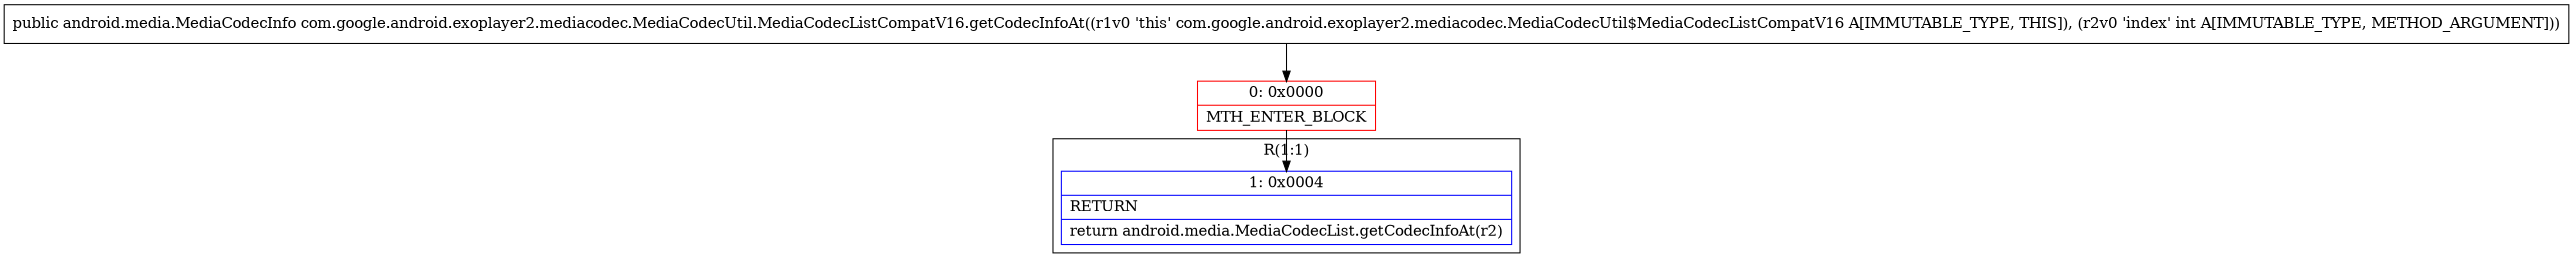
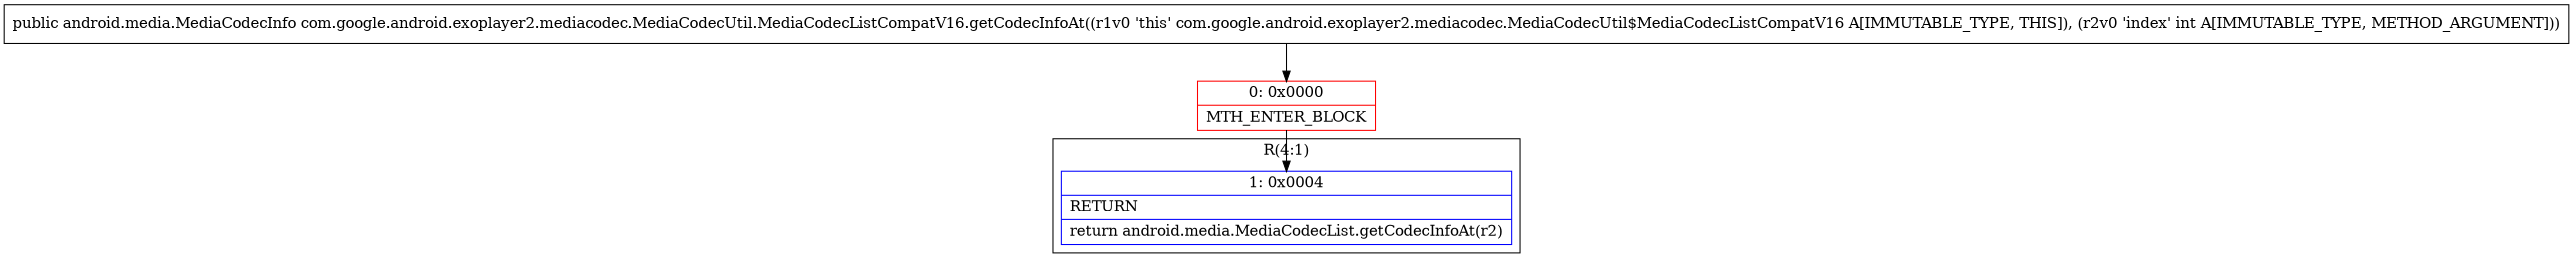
(1287, 151) -> (1287, 151)
